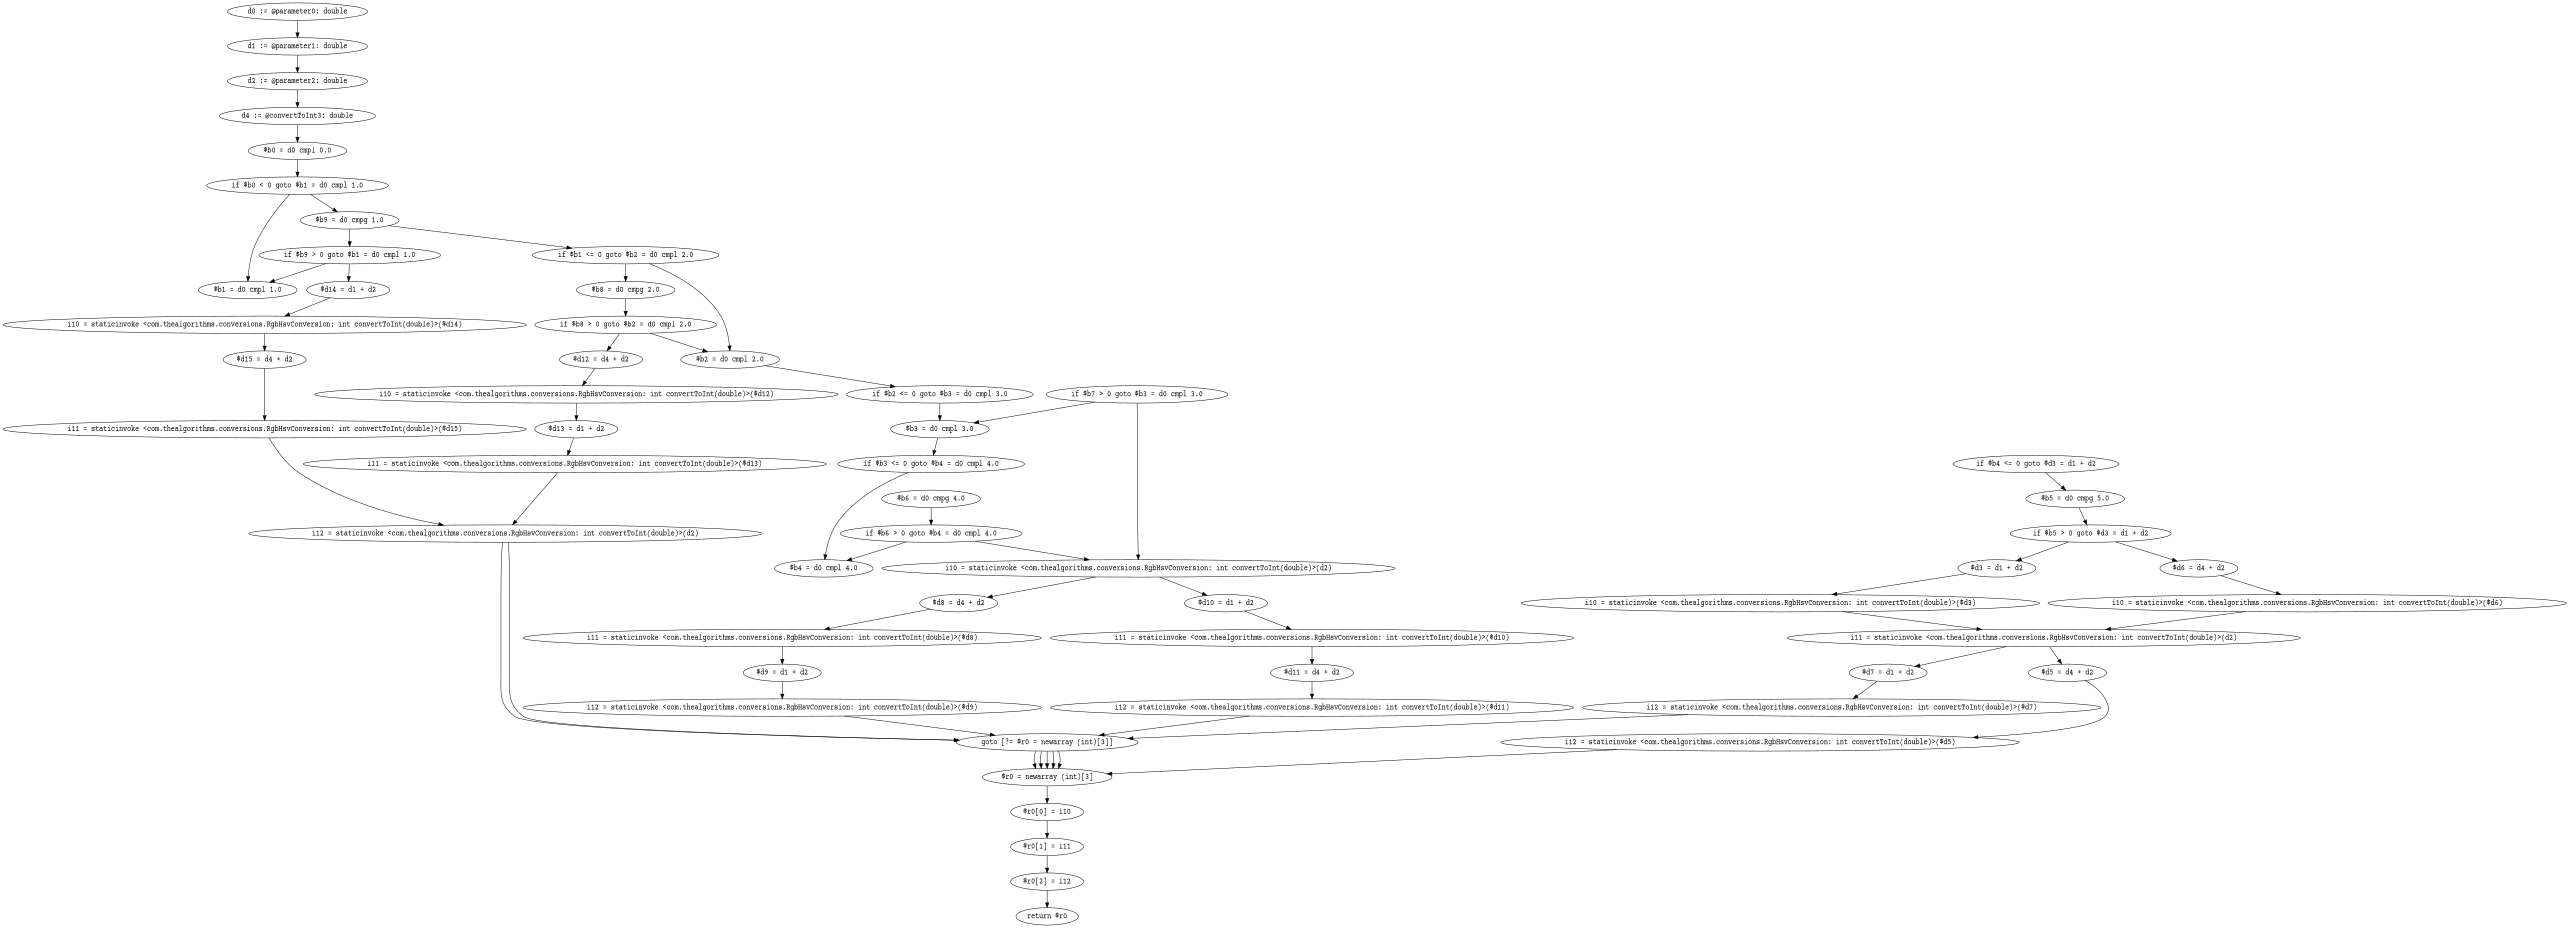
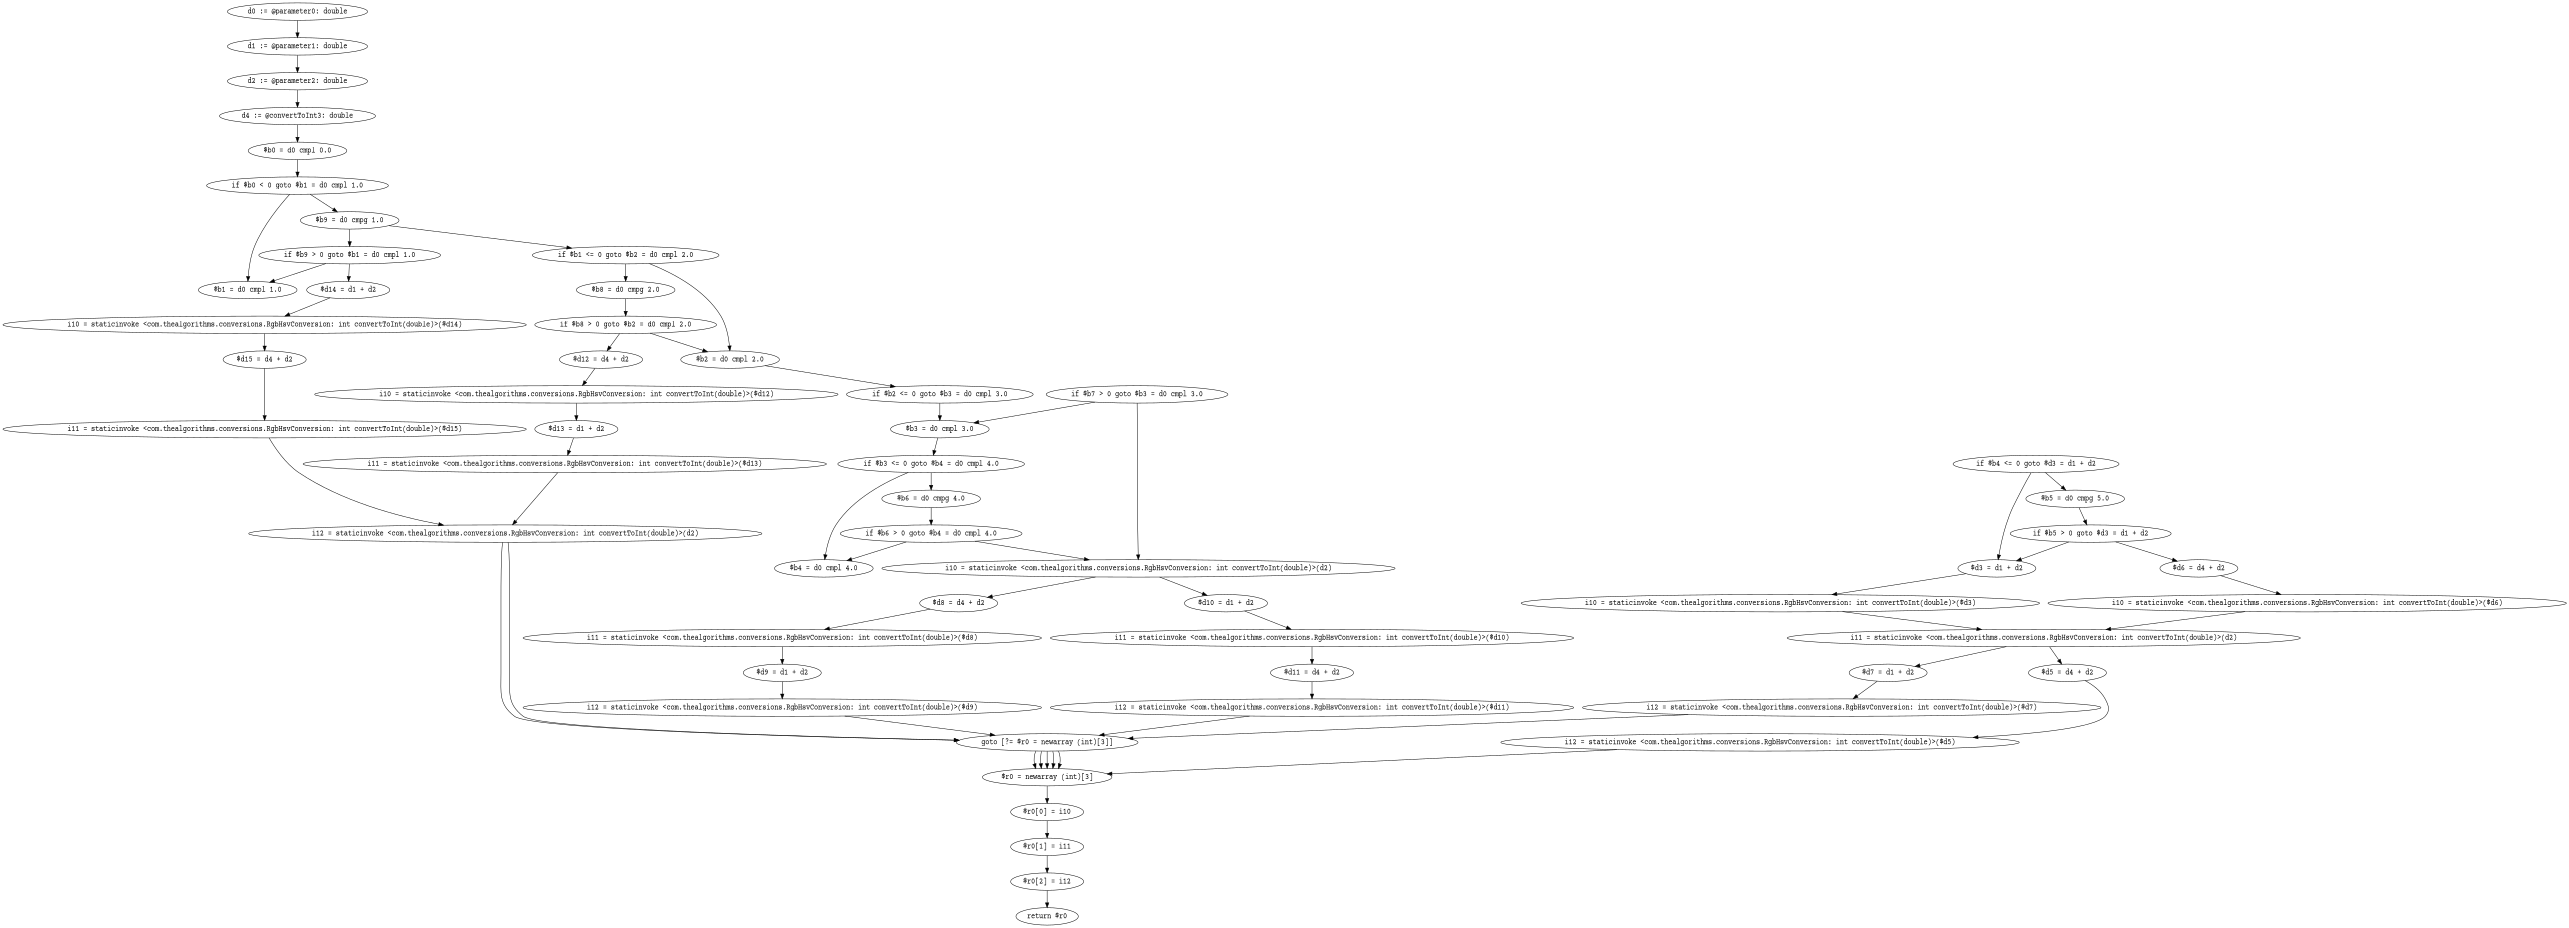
none -> (931, 479)
none -> (2011, 512)
